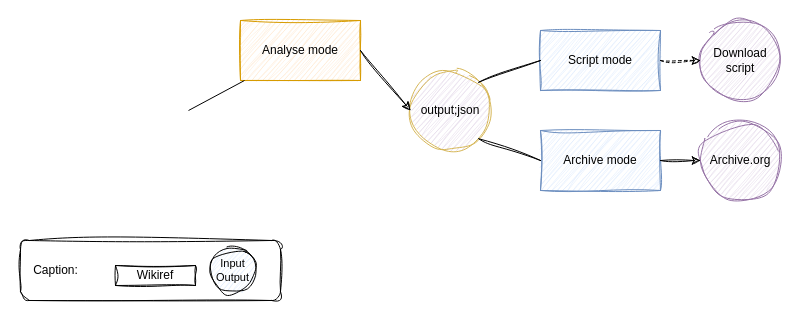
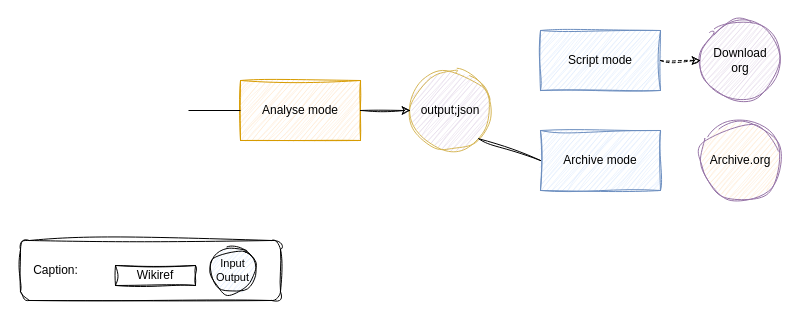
(301, 51) -> (301, 111)
(741, 61) -> (741, 61)
(509, 72) -> none
(677, 161) -> none
(741, 161) -> (741, 161)
